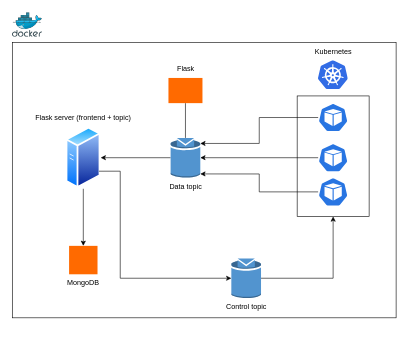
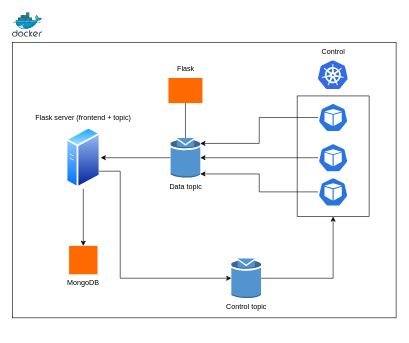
(334, 51) -> (334, 51)
